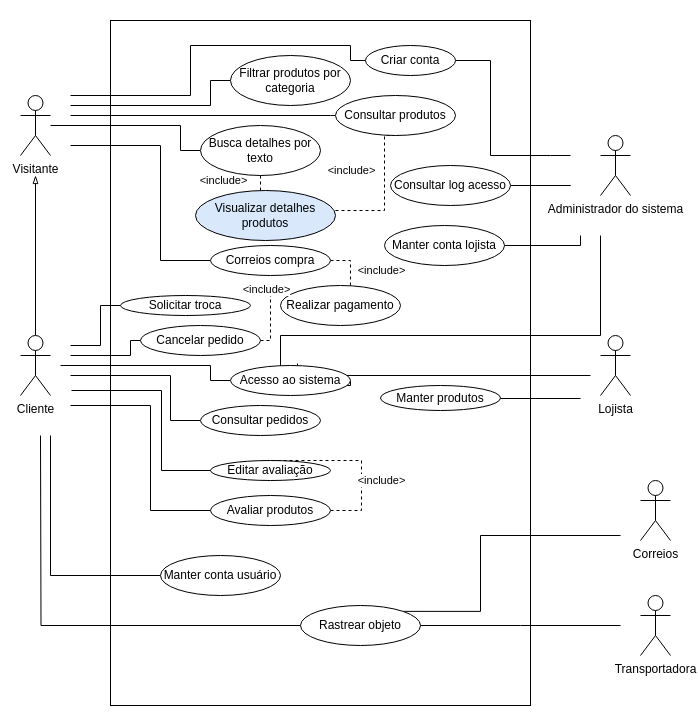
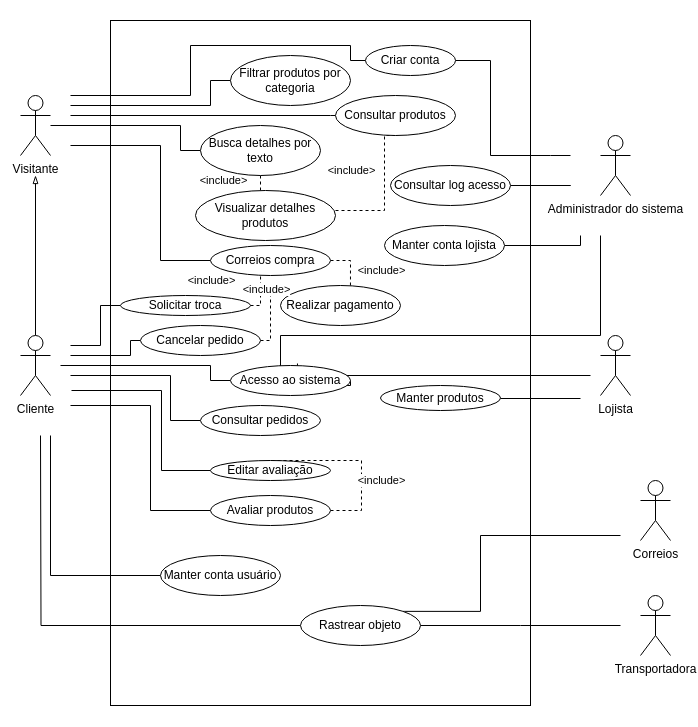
(266, 216) -> (266, 216)
none -> (261, 305)
